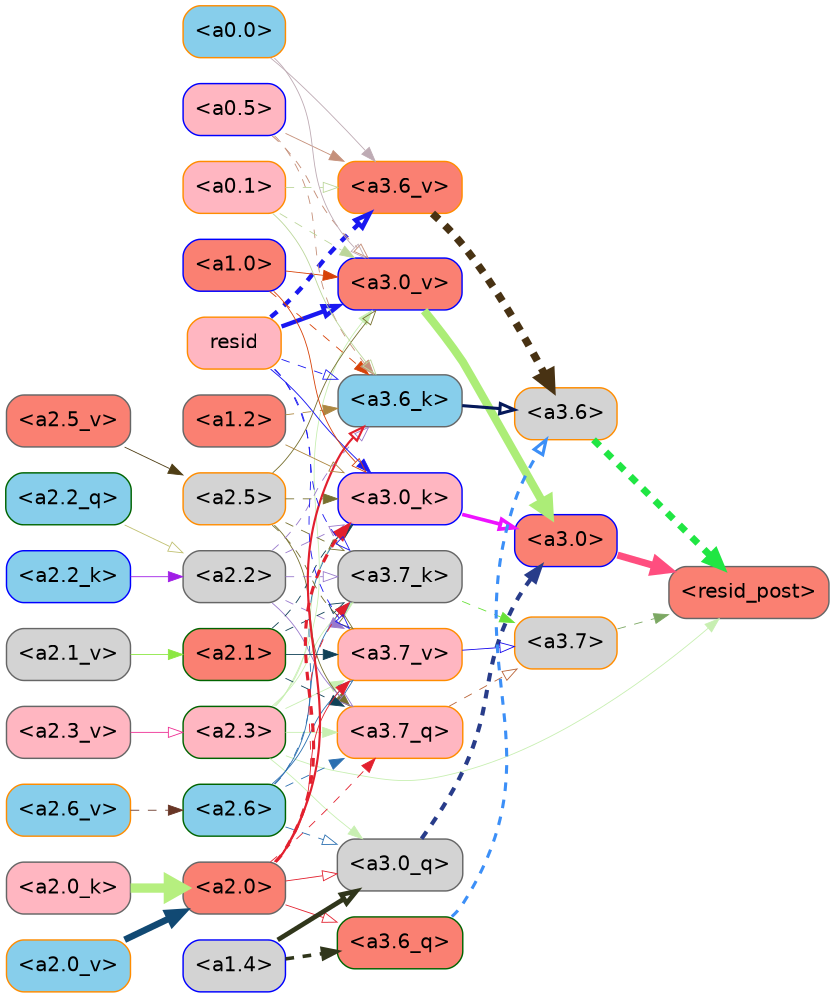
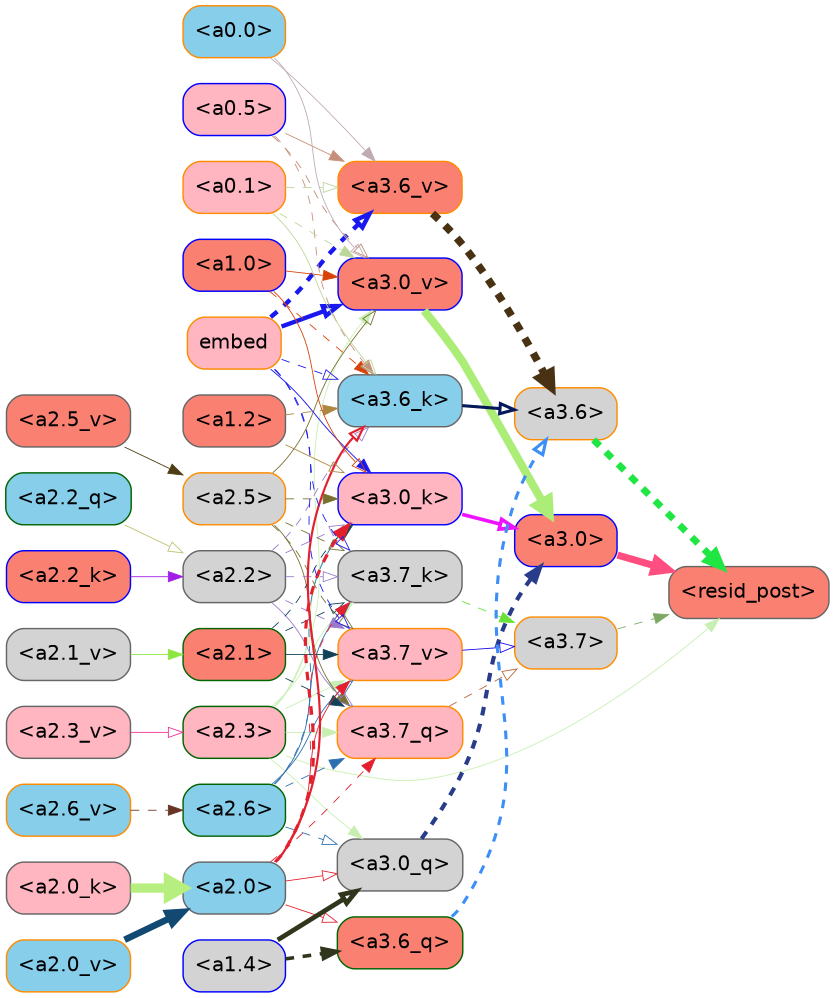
(234, 343) -> (234, 343)
(68, 577) -> (68, 577)
(234, 888) -> (234, 888)
